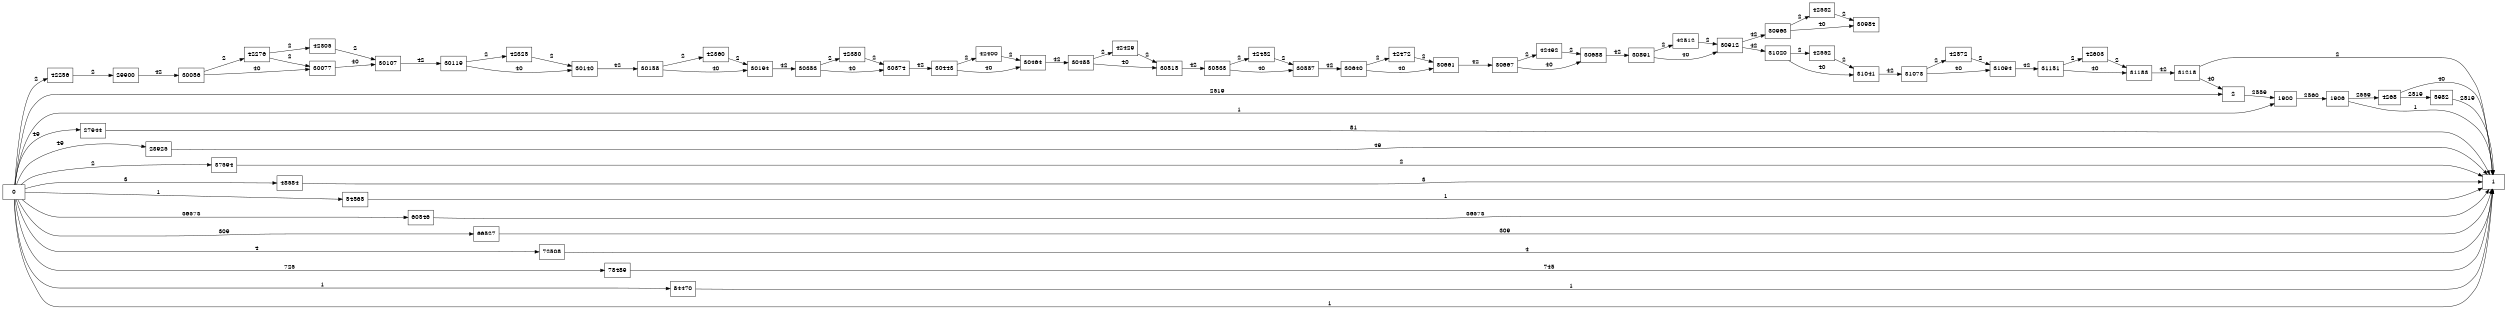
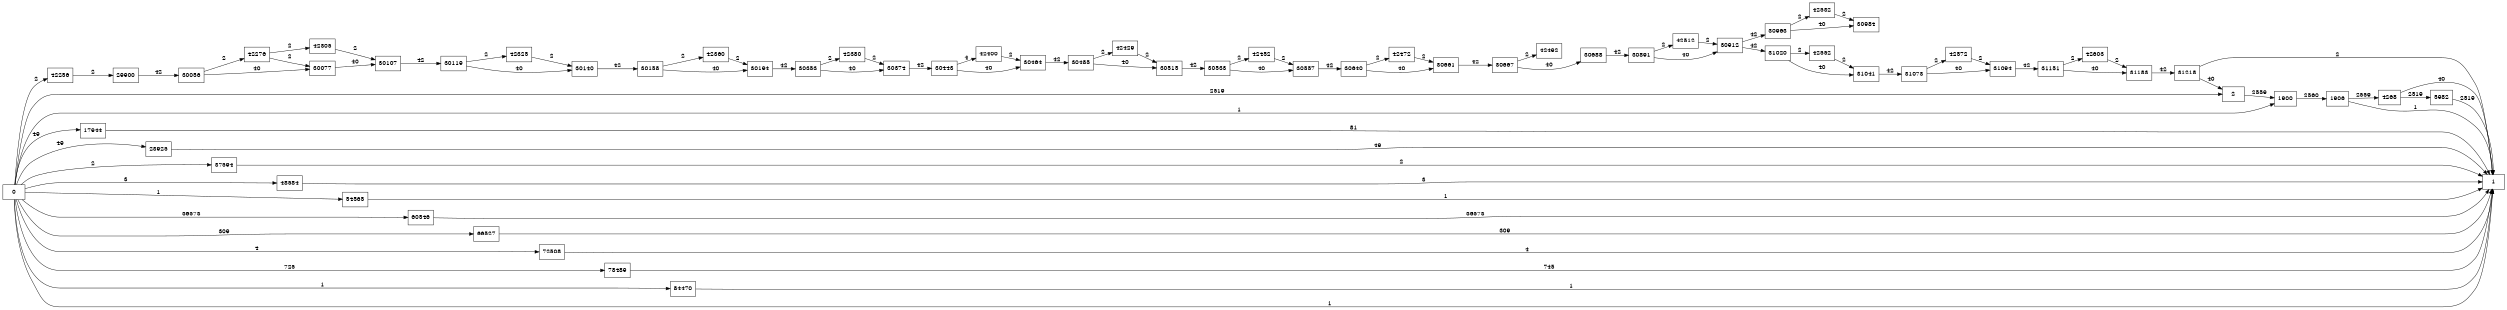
(1569, 53) -> none
(967, 58) -> (967, 58)
(93, 131) -> (93, 131)
